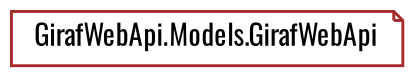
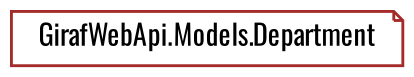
(207, 39) -> (207, 39)
